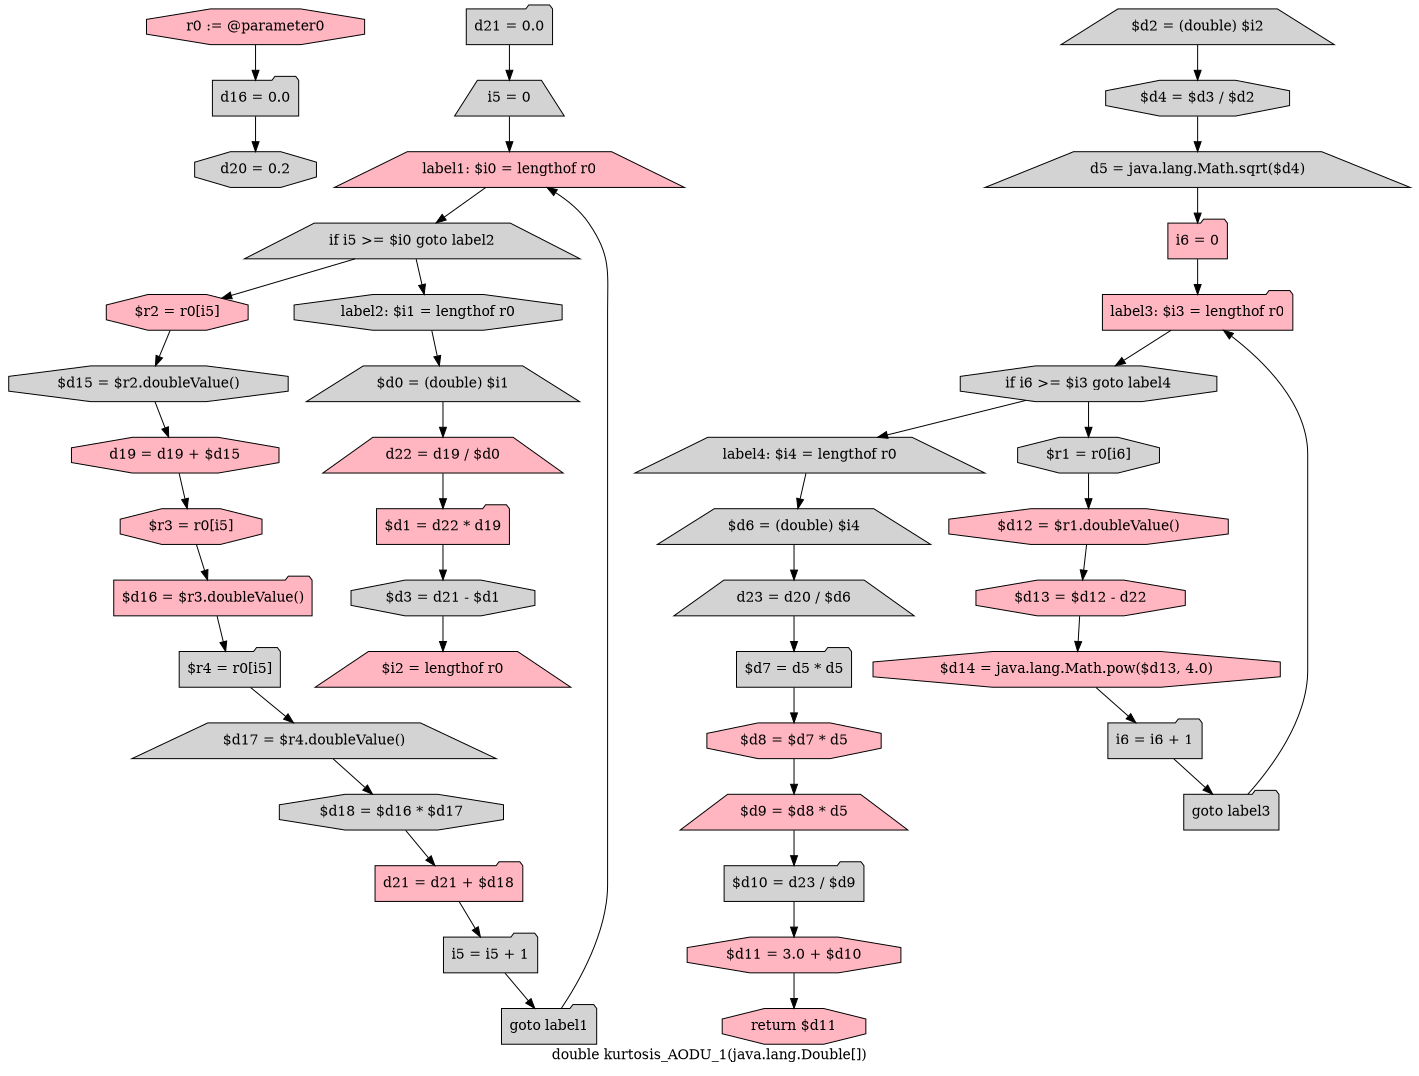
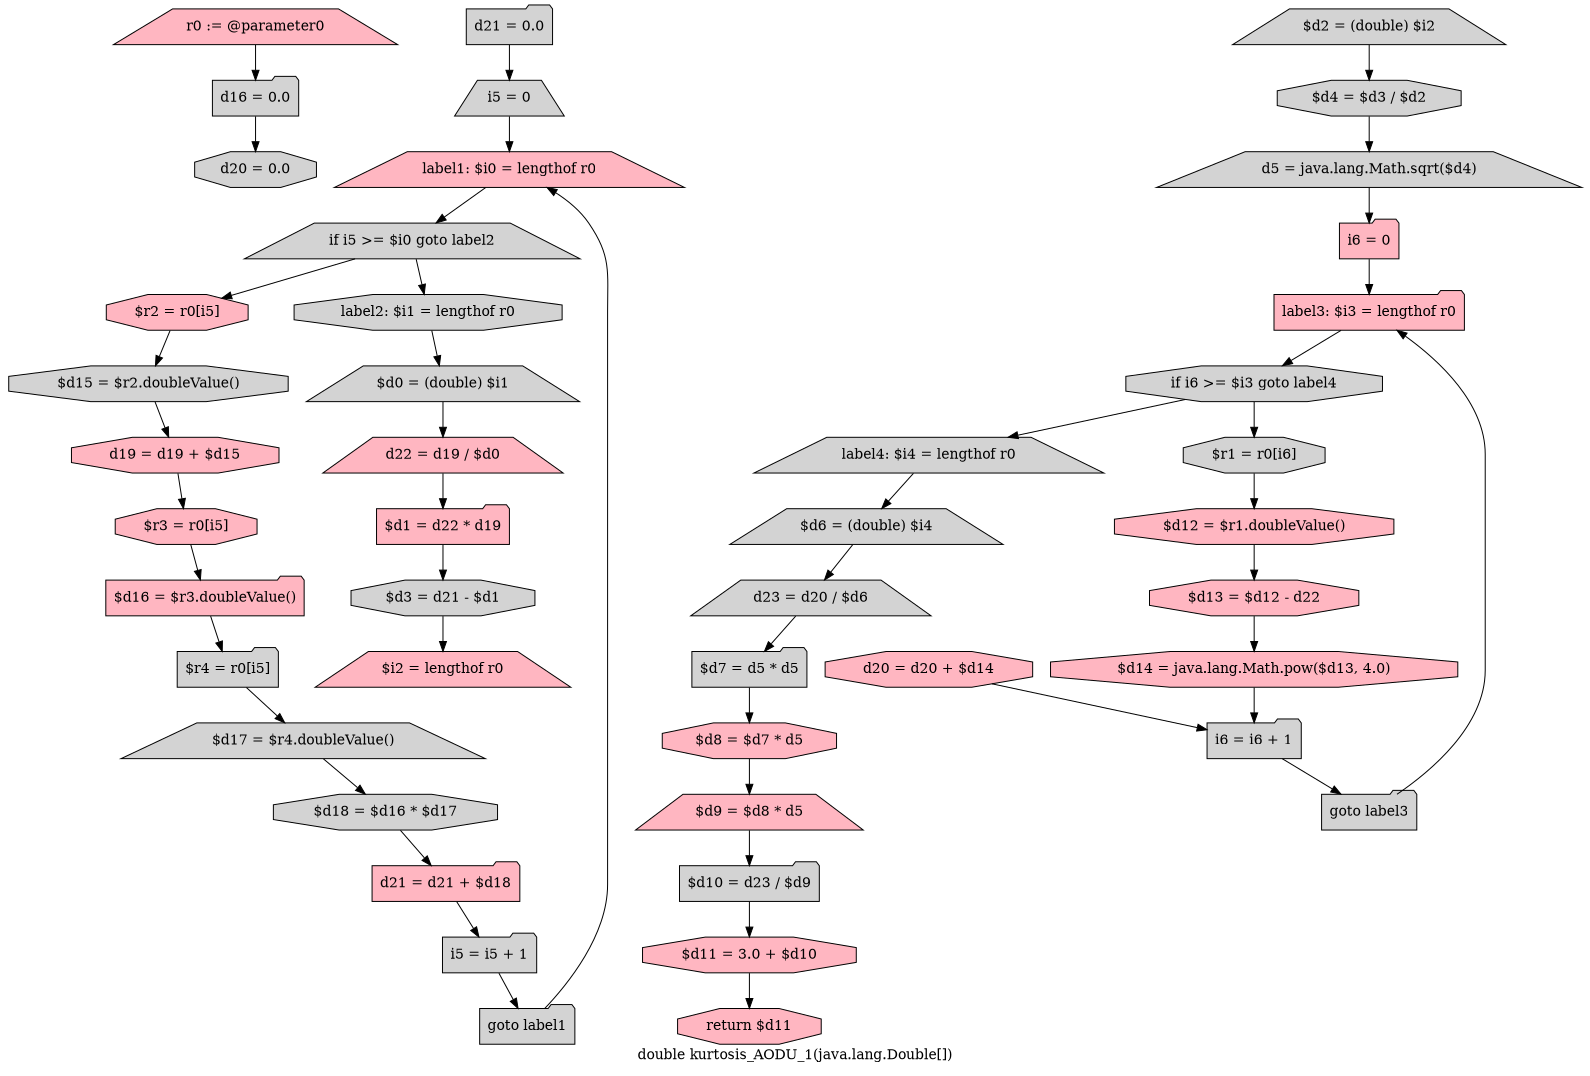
(256, 27) -> (256, 27)
(256, 170) -> (256, 170)
none -> (929, 669)
